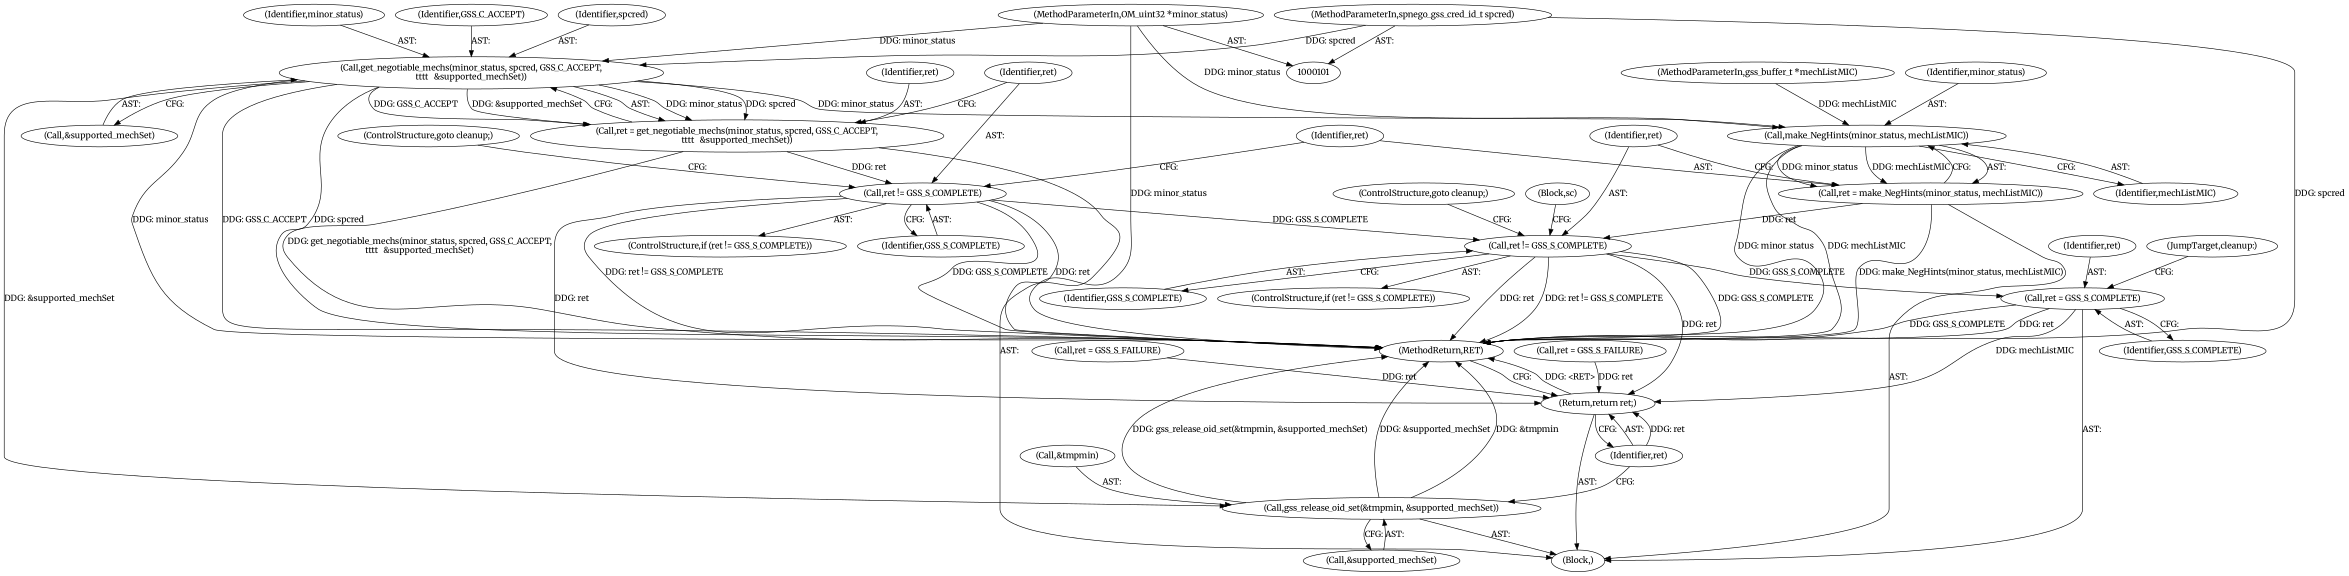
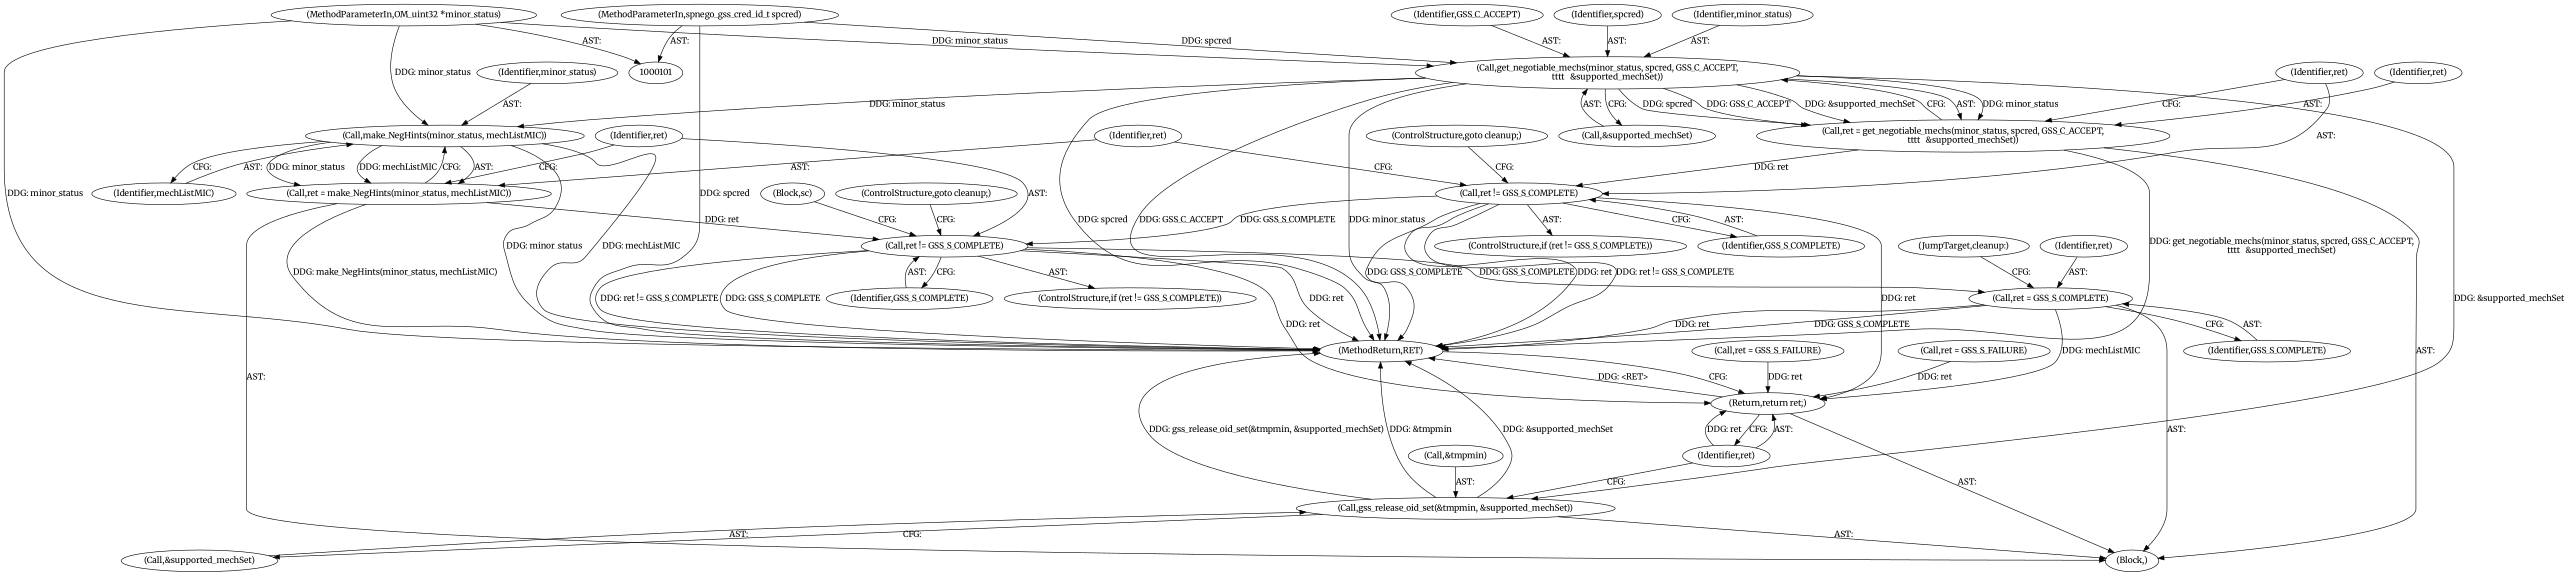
(1758, 73) -> none
